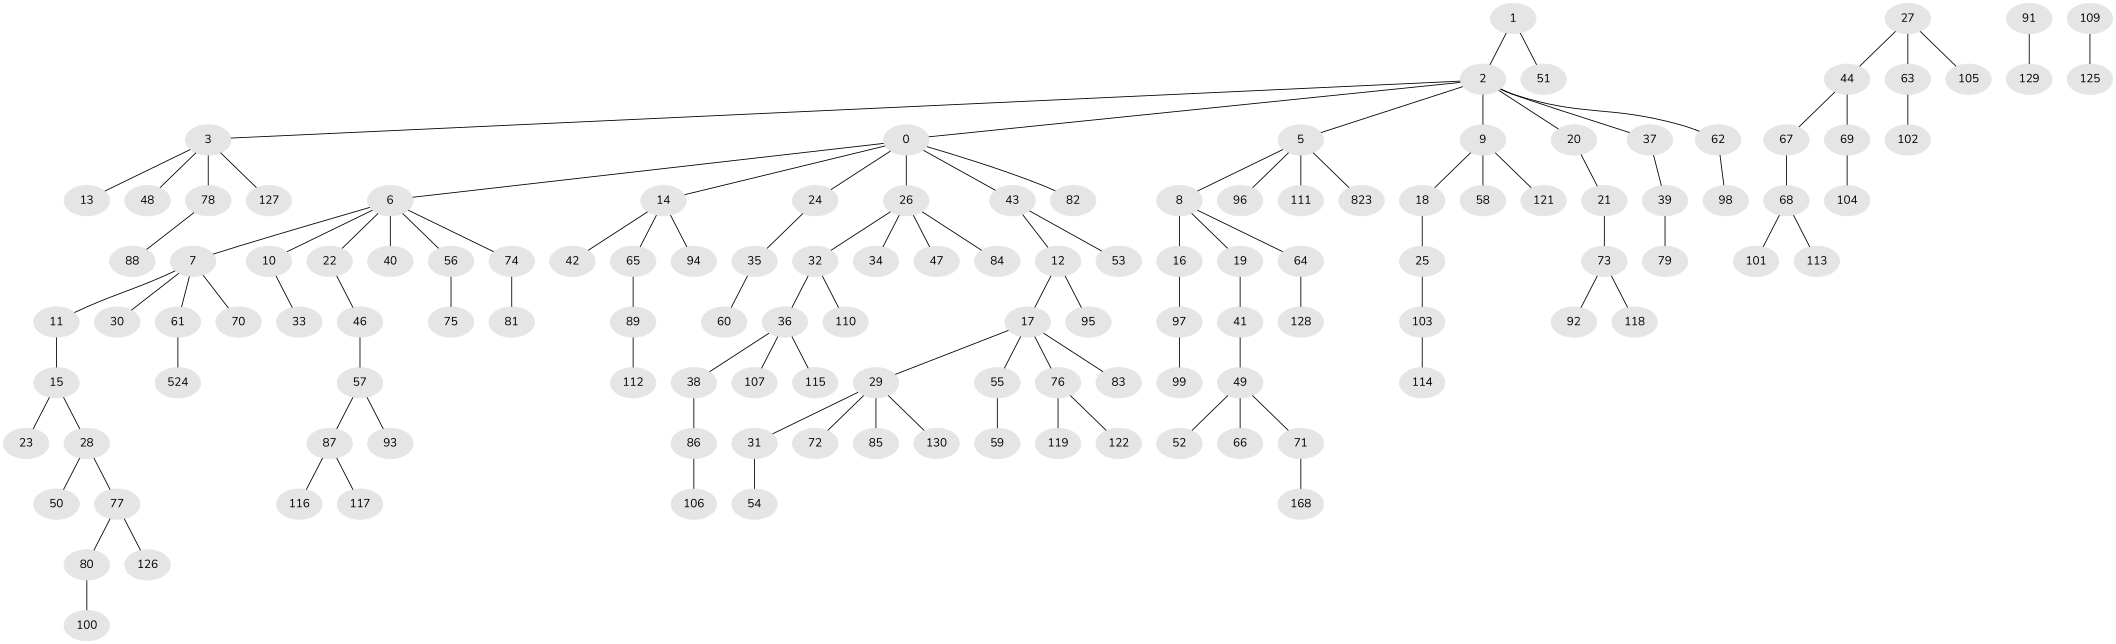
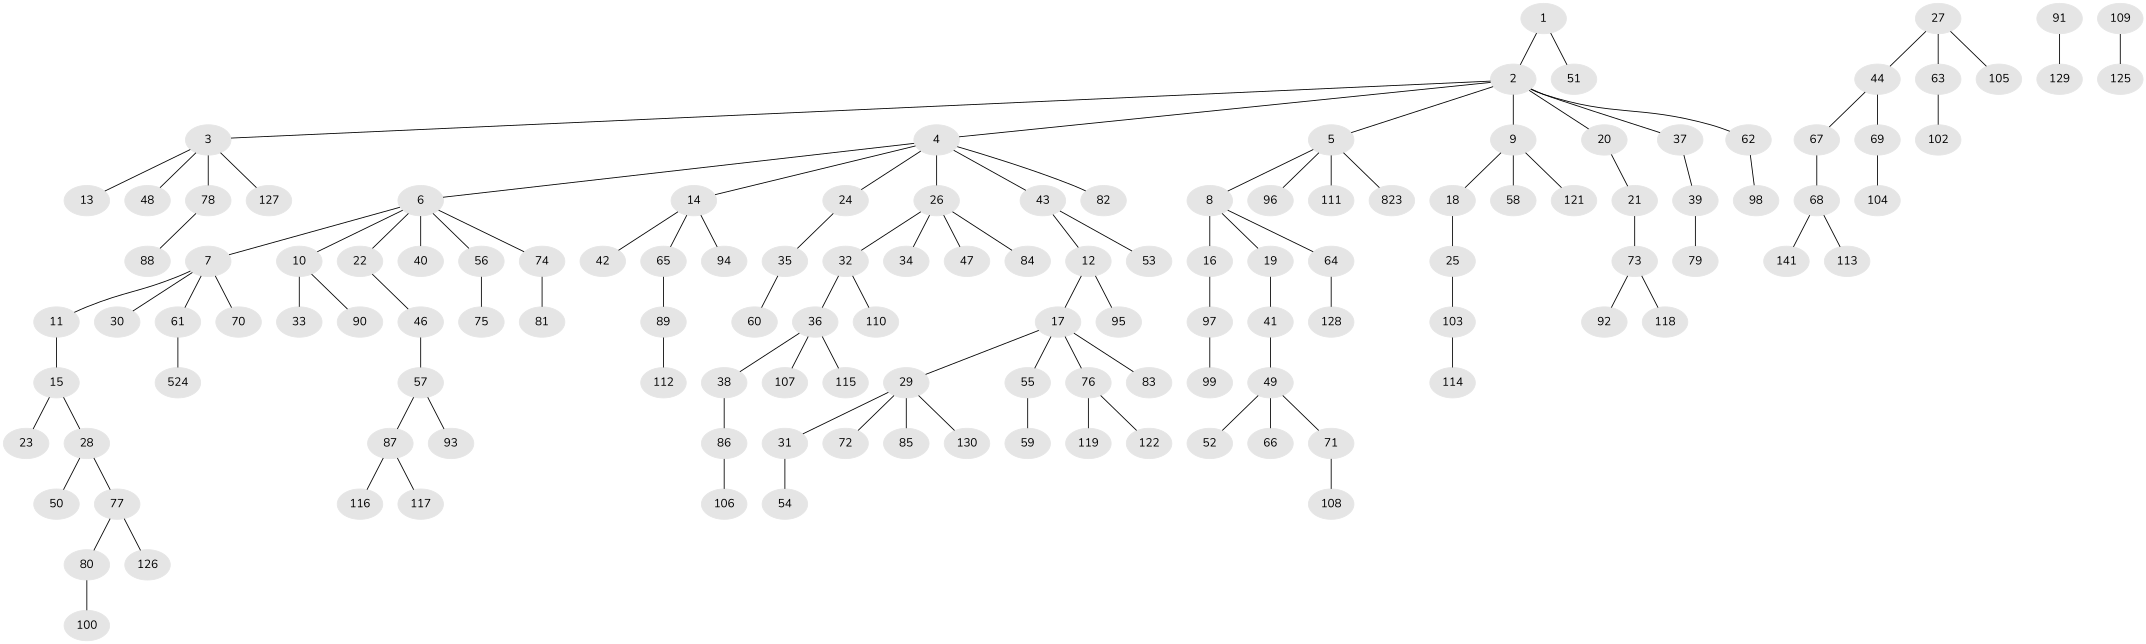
(906, 140) -> (937, 140)
(1756, 261) -> (1786, 261)
none -> (360, 322)
(1301, 504) -> (1331, 504)
